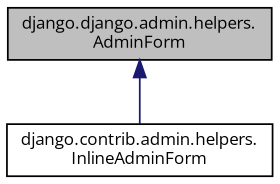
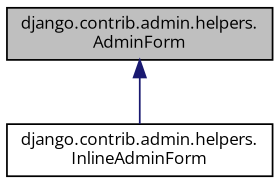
(140, 34) -> (140, 34)
